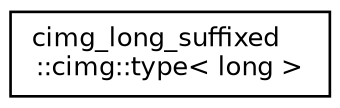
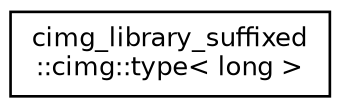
(170, 54) -> (170, 54)
